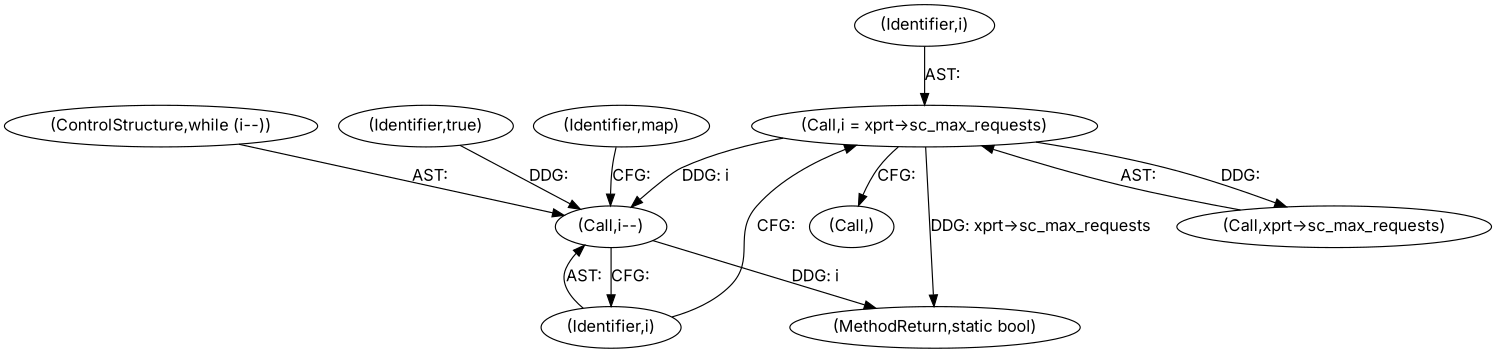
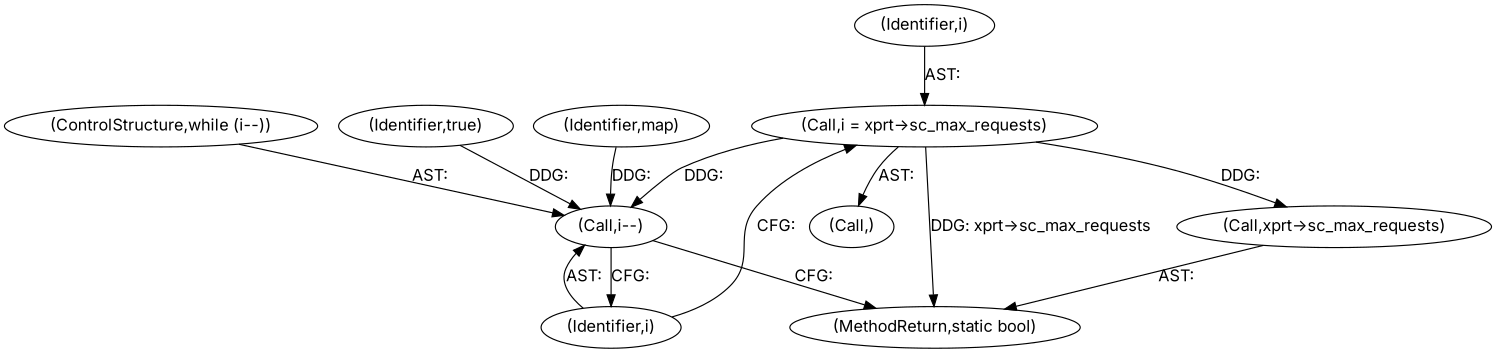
(634, 176) -> (634, 176)
(706, 176) -> (706, 176)
(899, 176) -> (899, 176)
(1116, 184) -> (1140, 276)
(816, 277) -> (816, 277)
